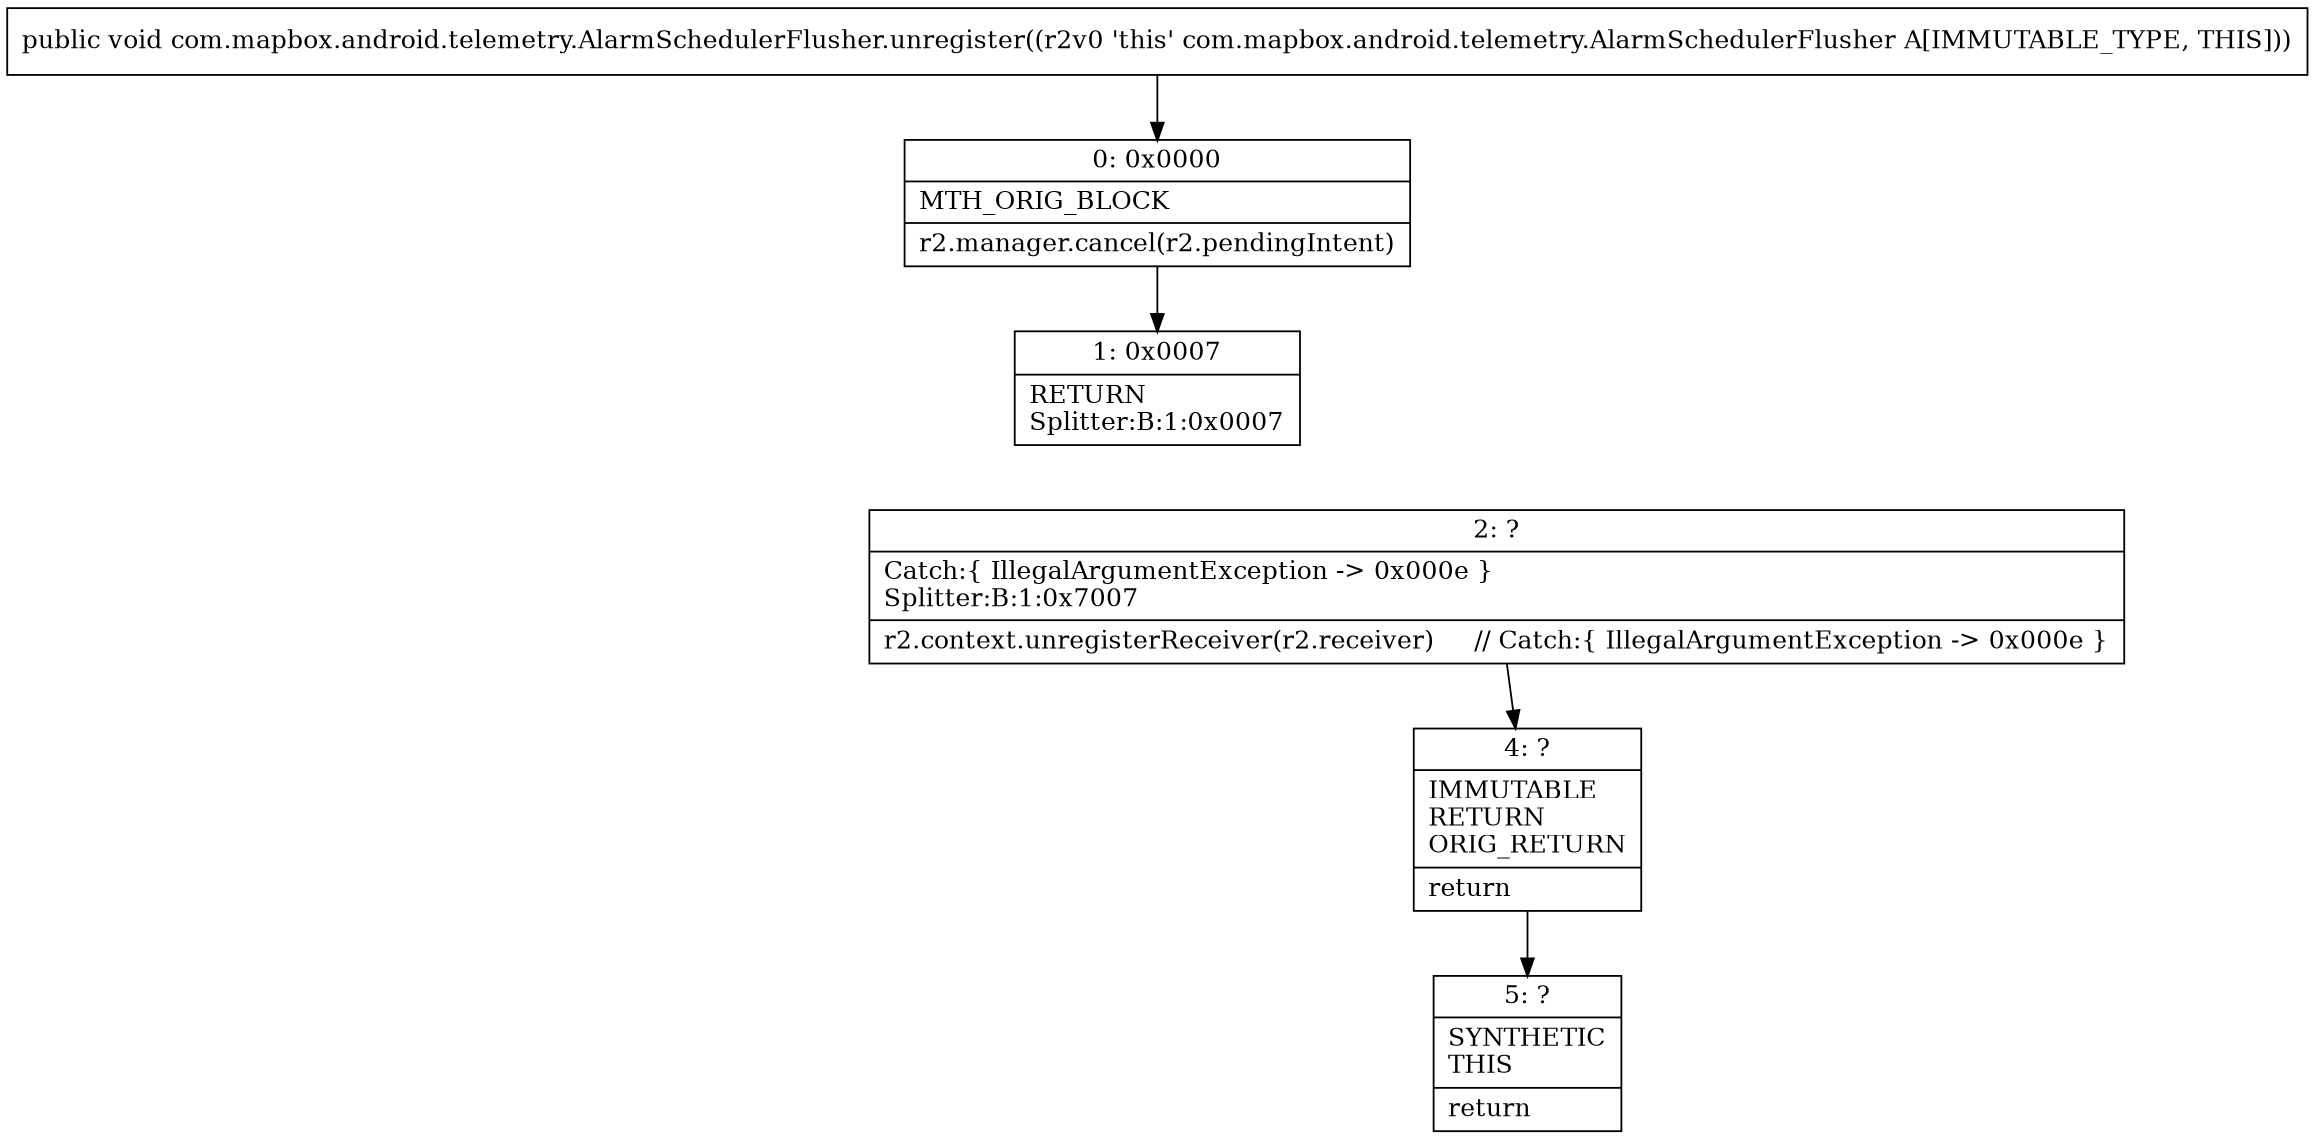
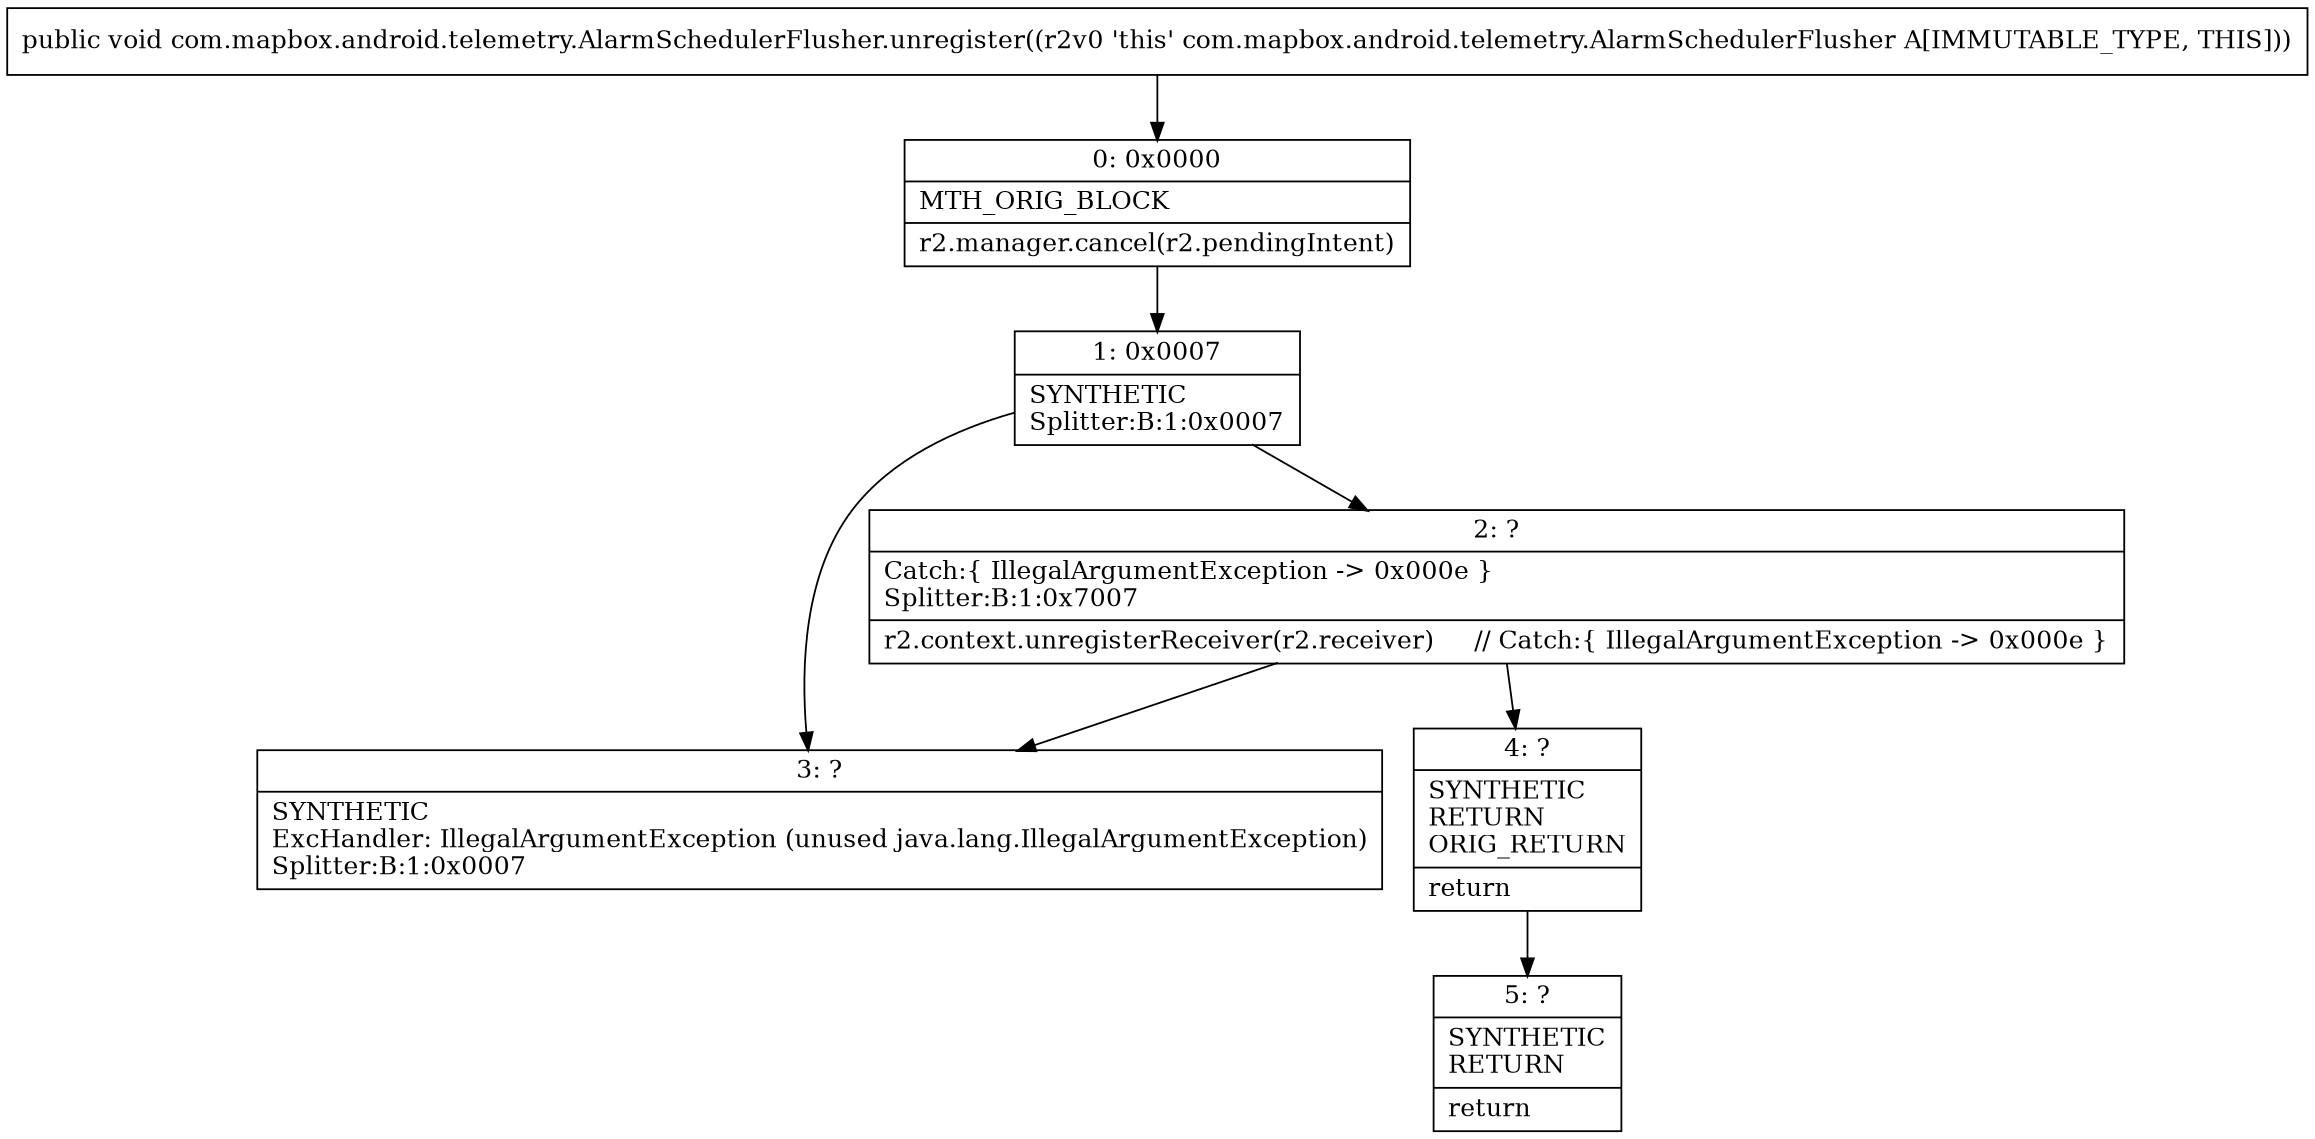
(1088, 395) -> (1109, 395)
none -> (1302, 473)
(1513, 791) -> (1508, 791)
none -> (820, 820)
(1481, 1065) -> (1507, 1065)
